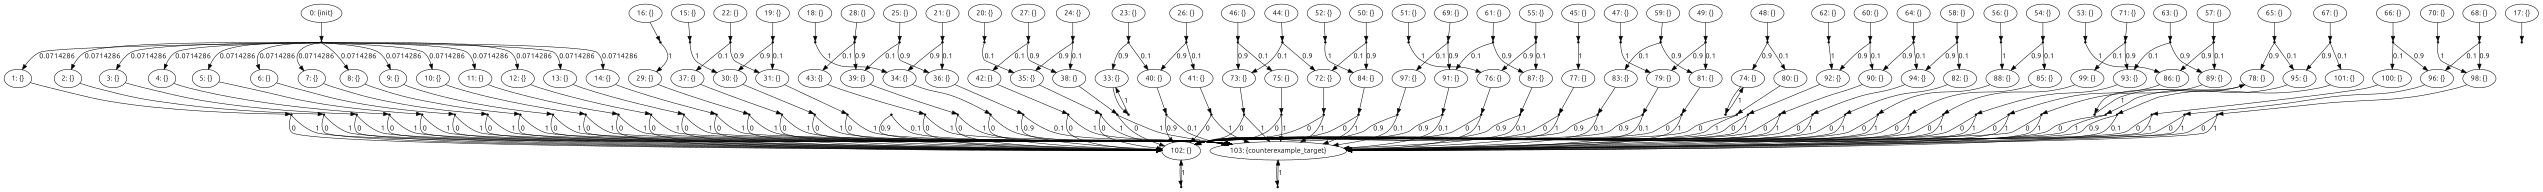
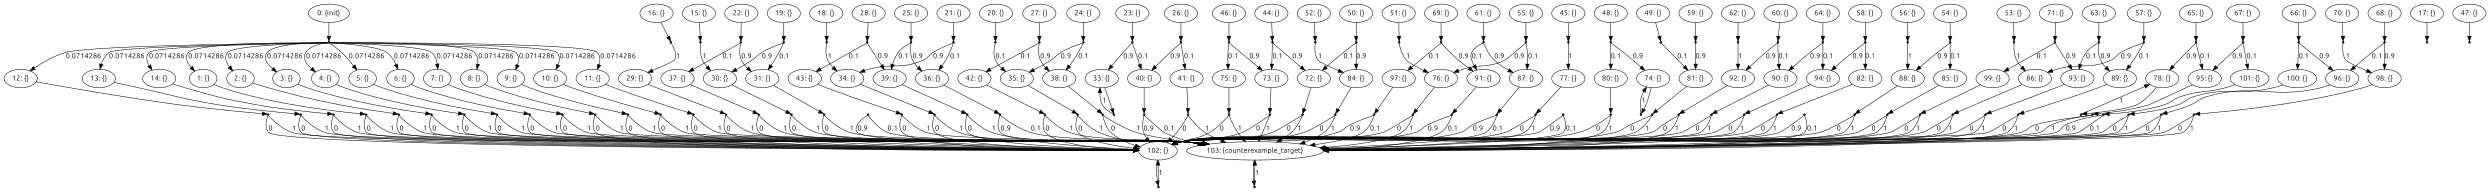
(1621, 79) -> none
(1663, 79) -> none
